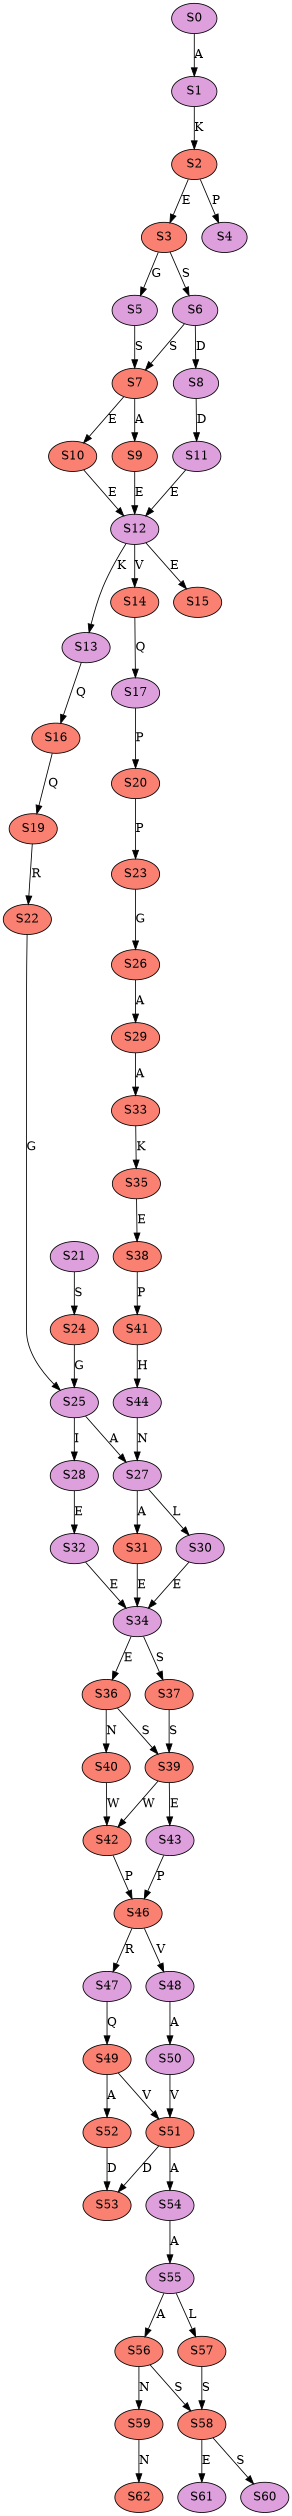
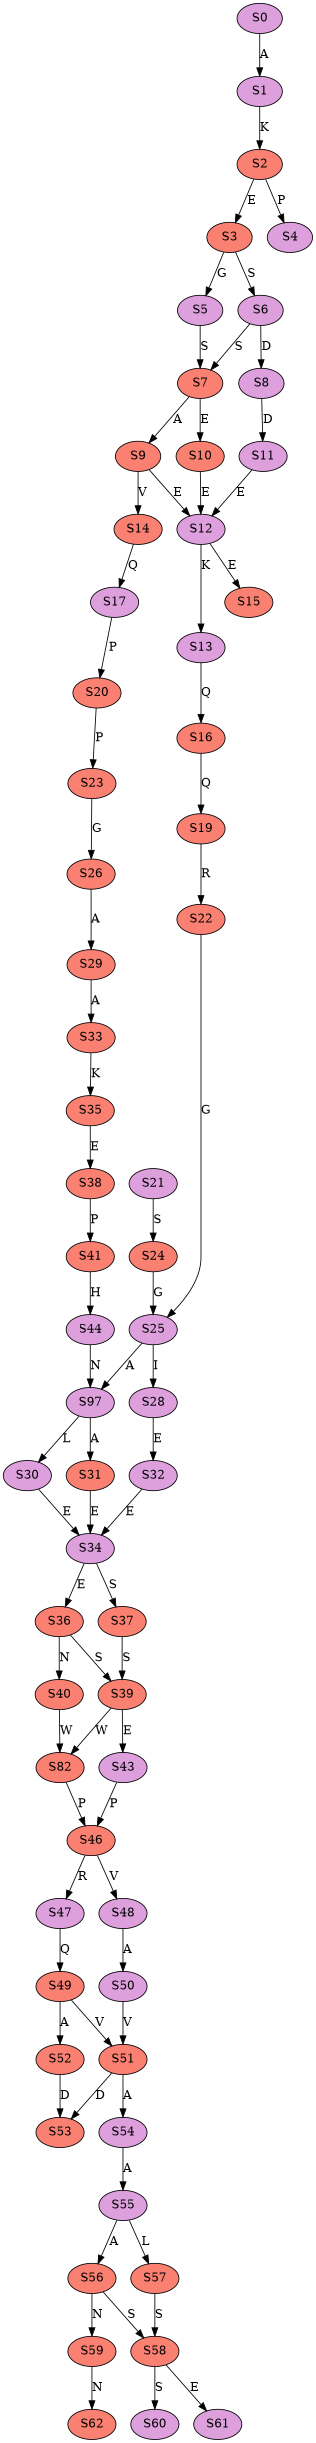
(135, 562) -> (138, 489)
(137, 1476) -> (90, 1403)
(107, 1841) -> (60, 1768)
